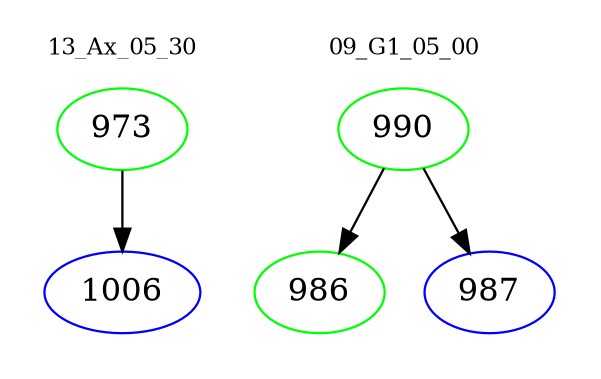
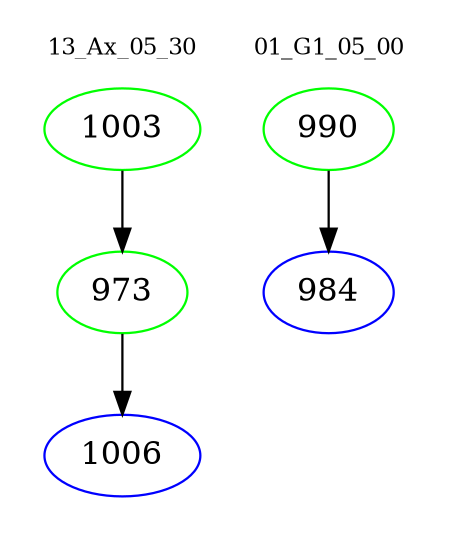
(405, 49) -> (330, 49)
none -> (122, 129)
(320, 292) -> none
(490, 292) -> (329, 292)
